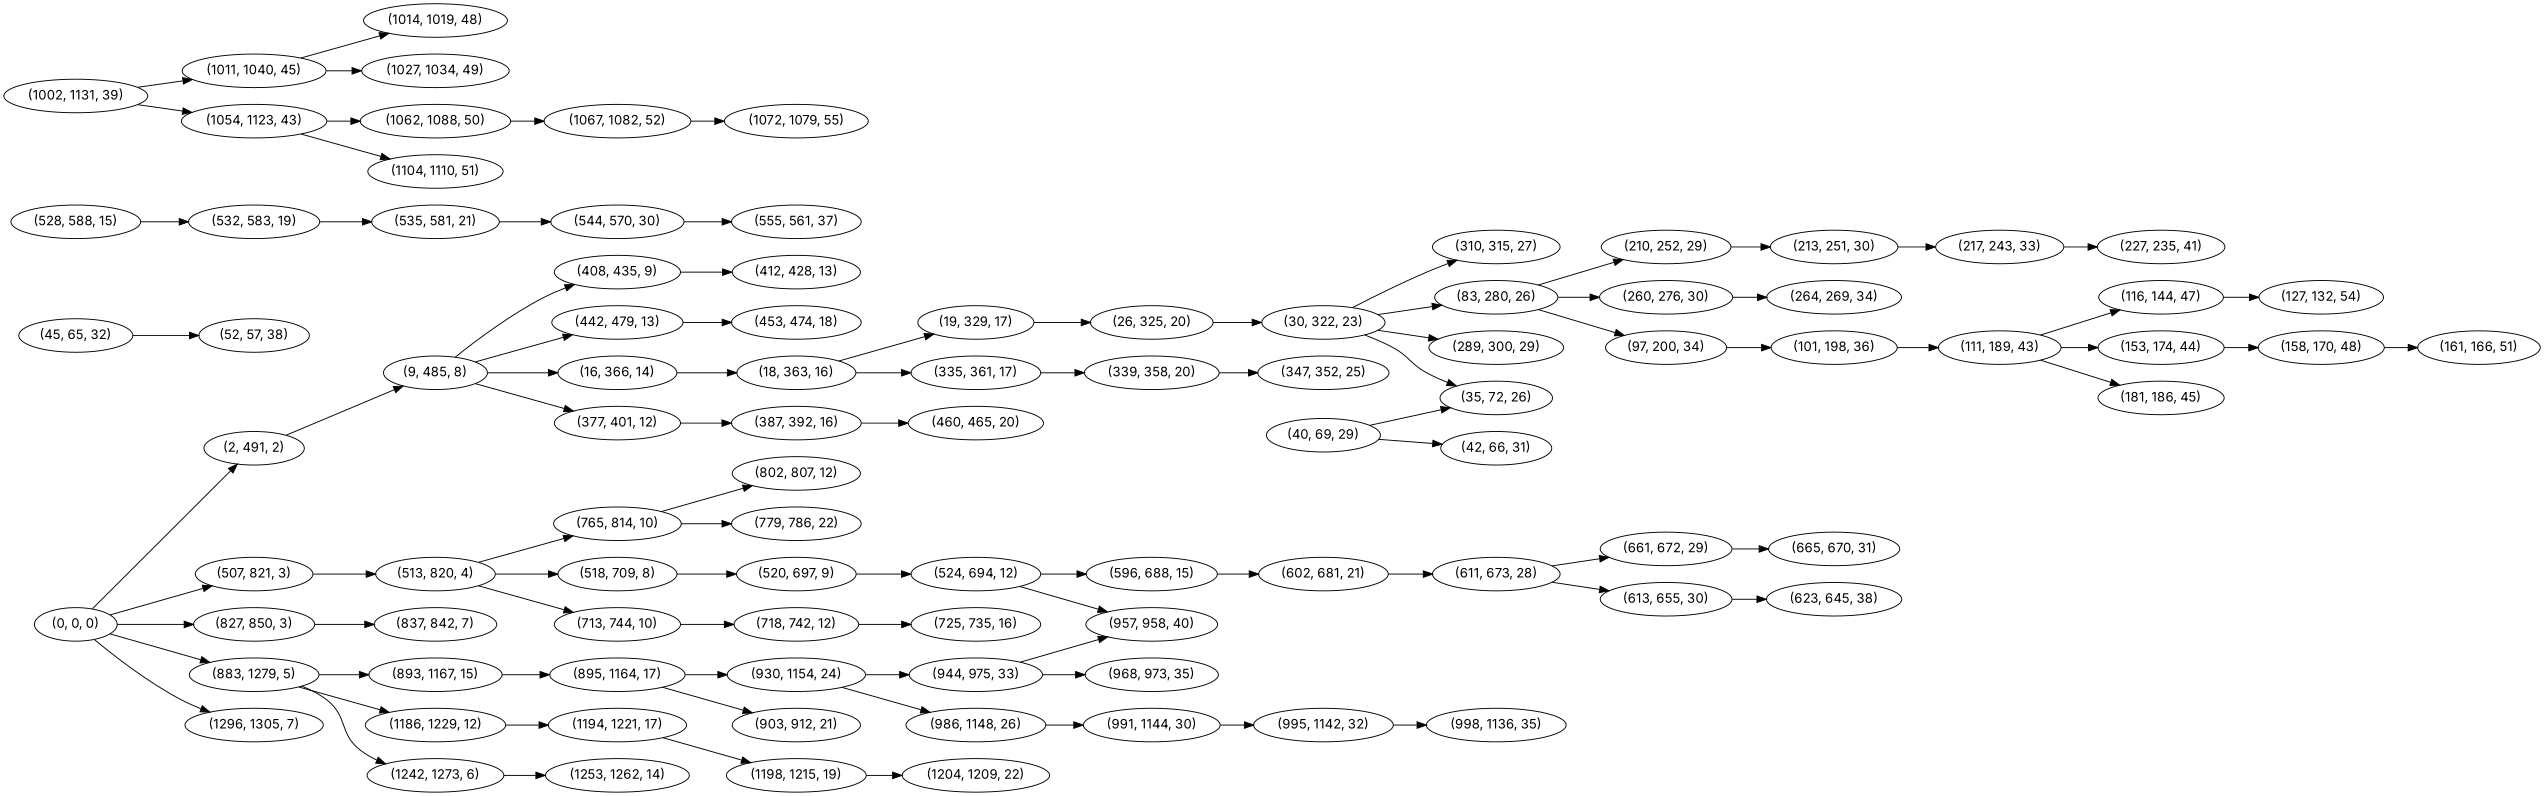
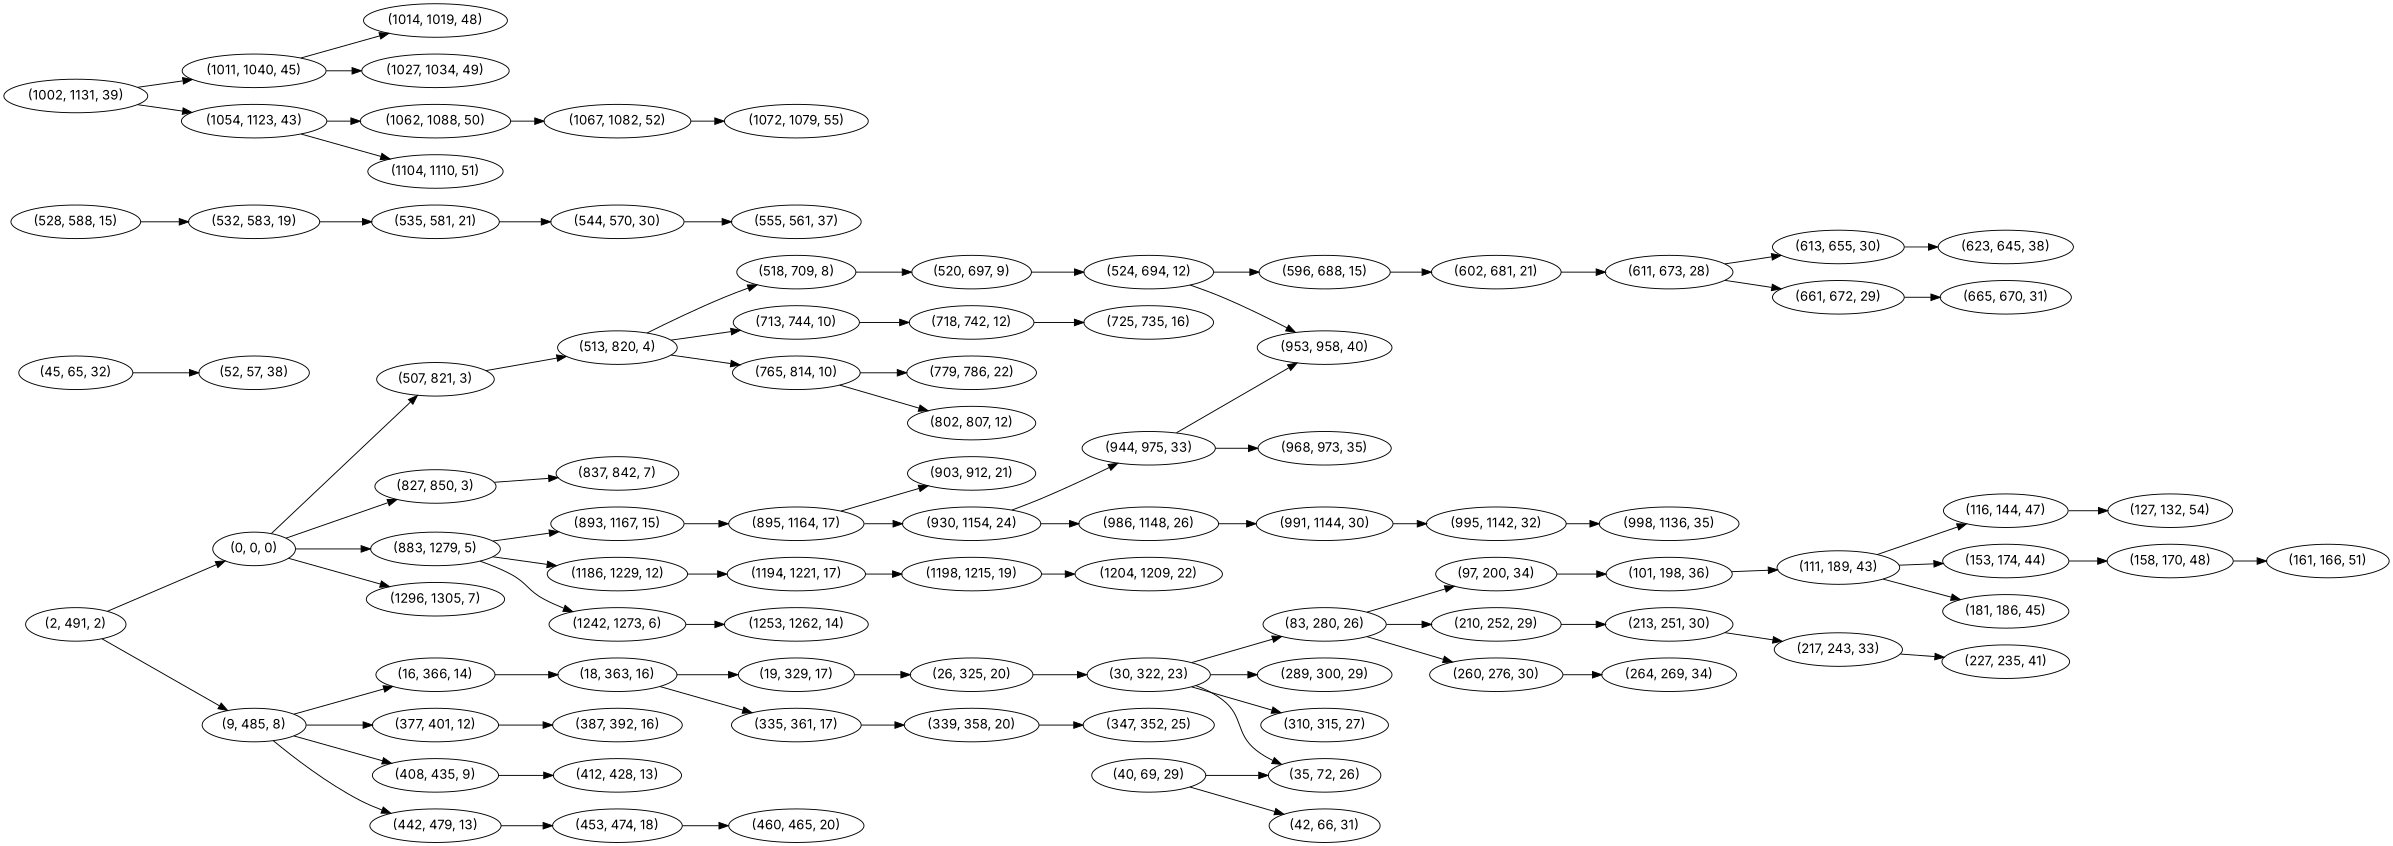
(880, 423) -> (700, 826)
(161, 540) -> (162, 588)
(1152, 624) -> (1325, 348)
